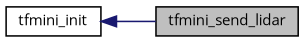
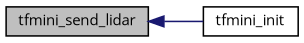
(136, 21) -> (184, 21)
